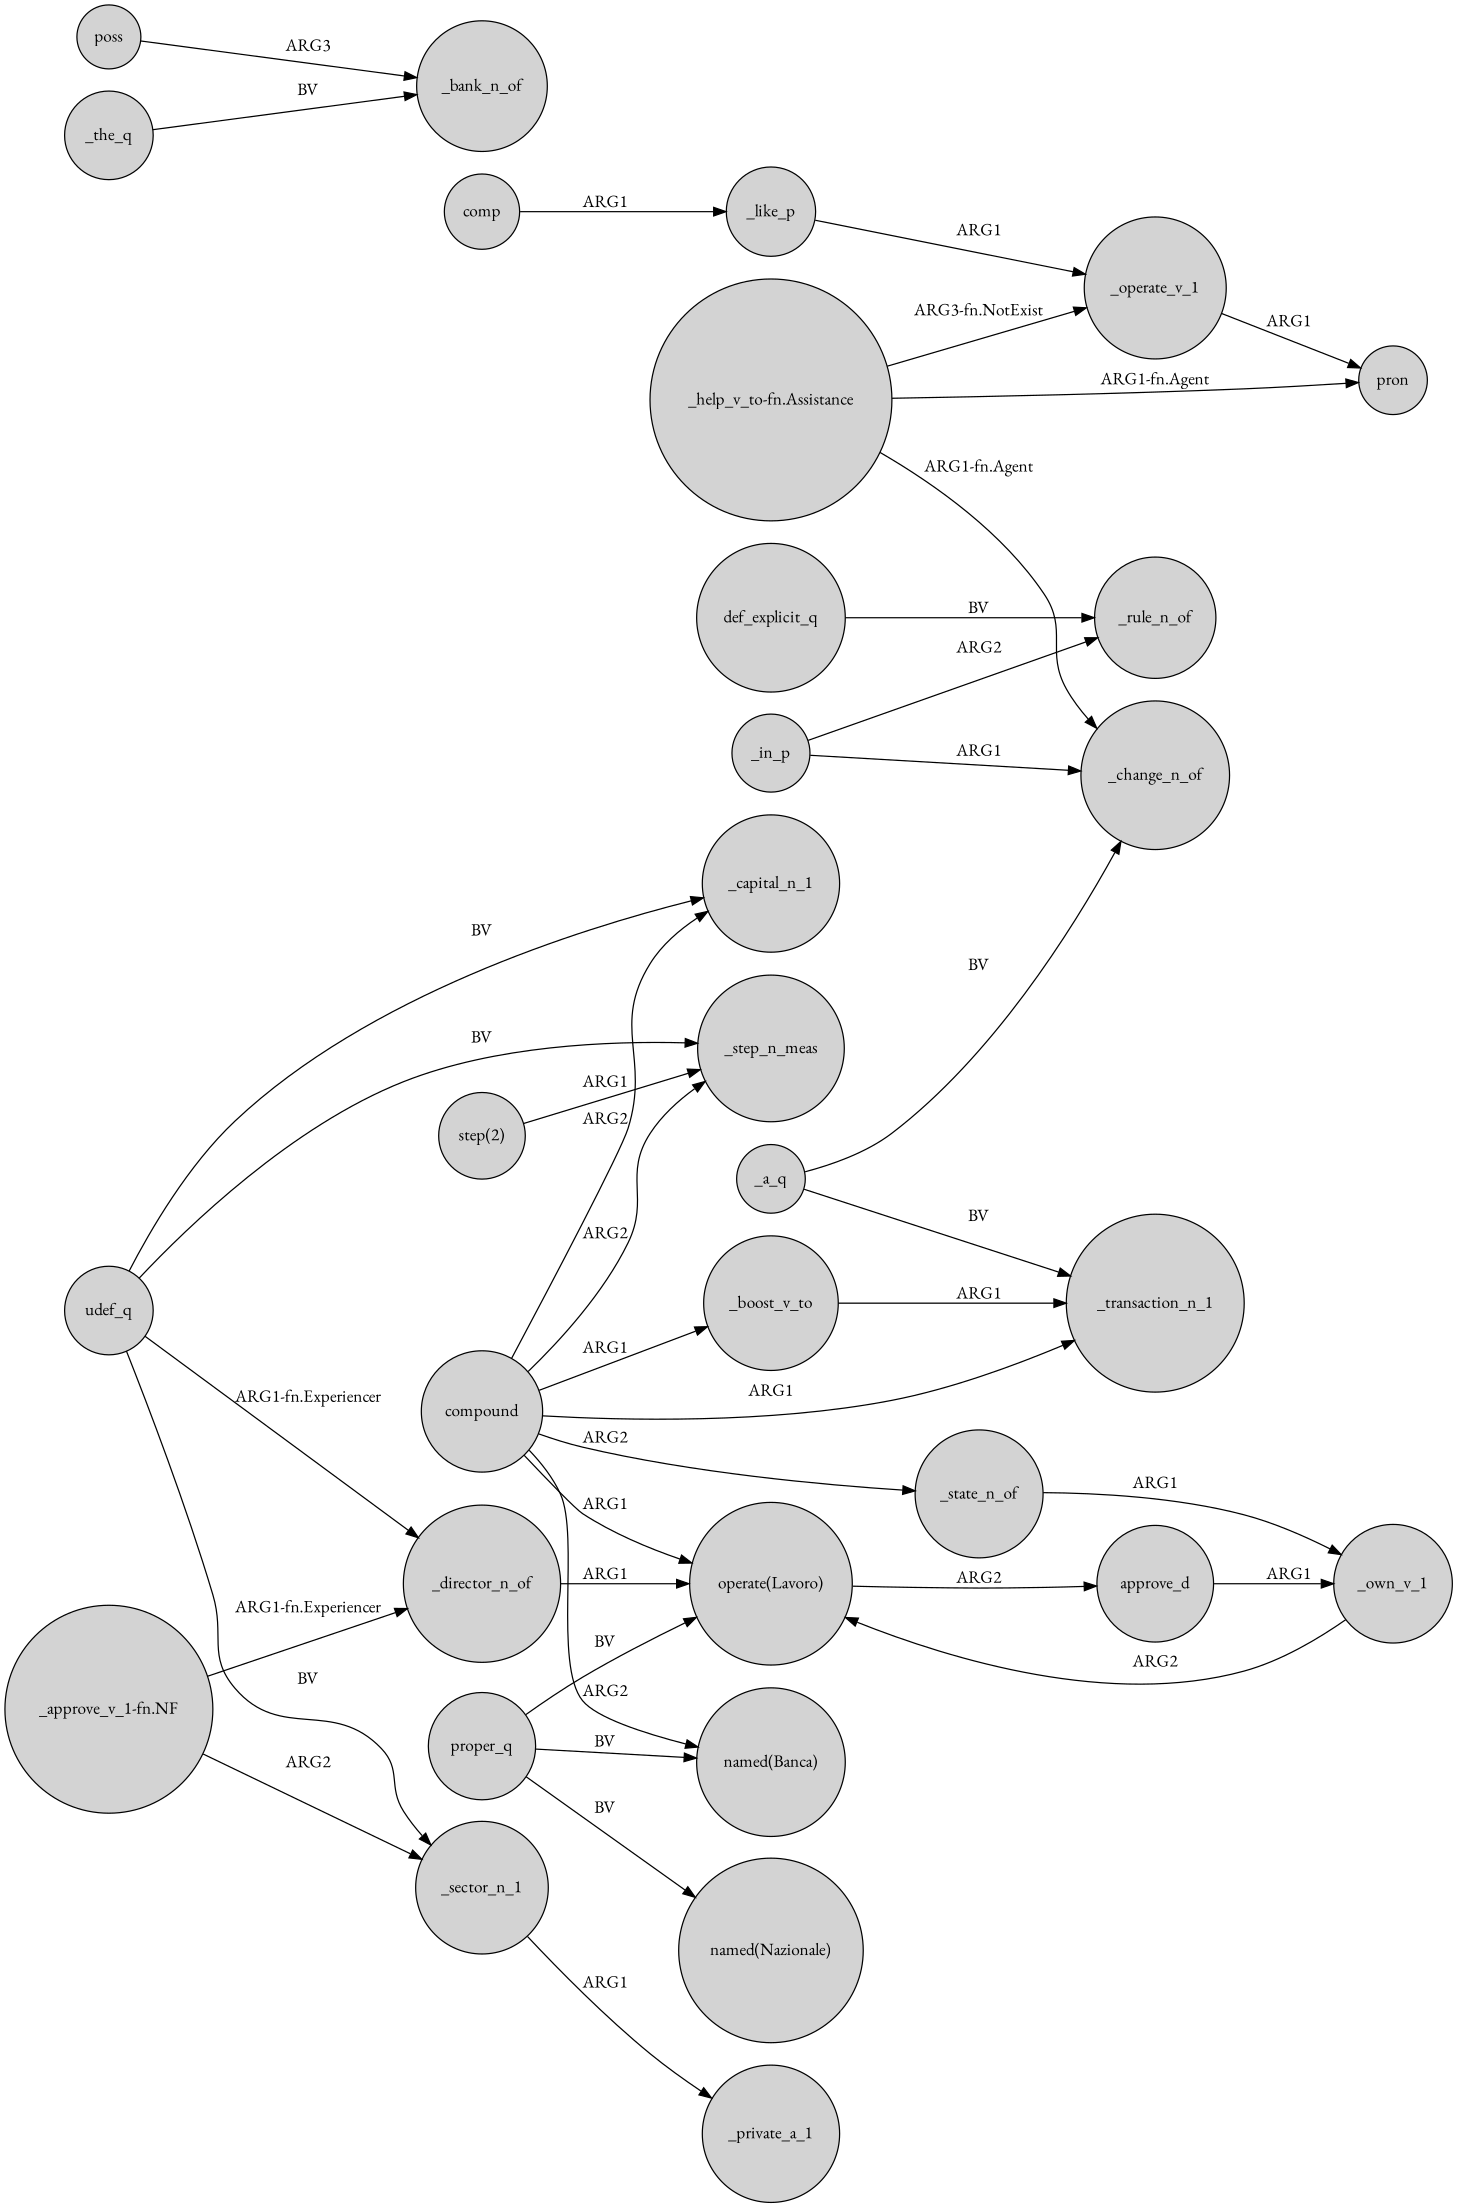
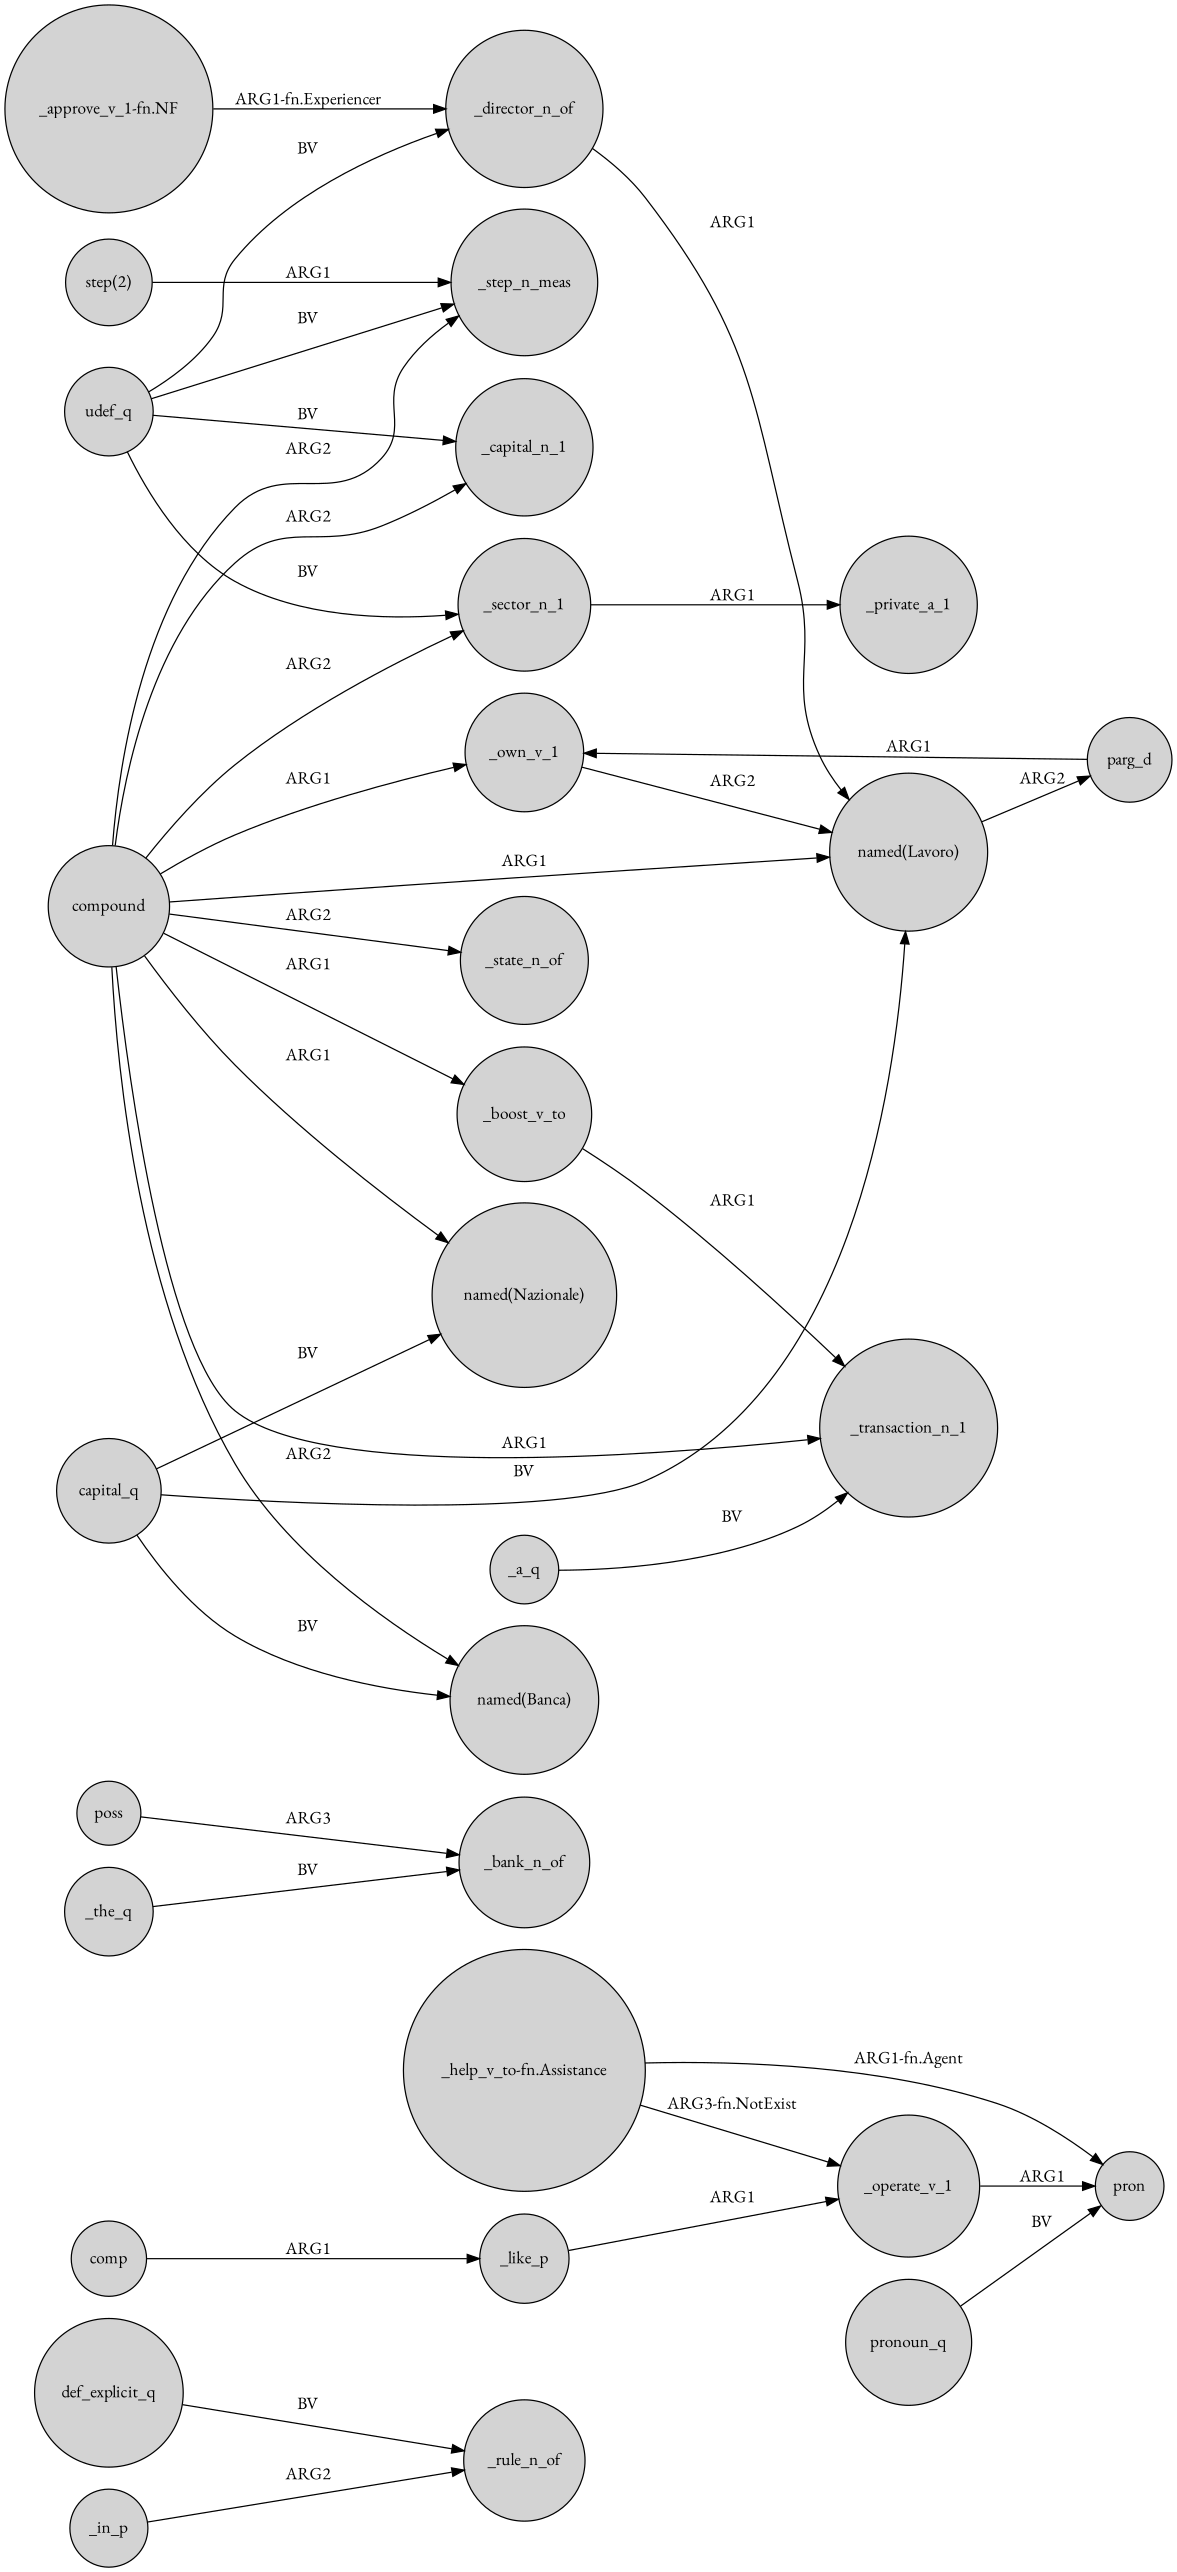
(1155, 775) -> none
none -> (280, 1107)
(308, 1397) -> (308, 149)
(1190, 1504) -> (303, 810)
(771, 1584) -> (909, 852)
(1155, 1584) -> (1130, 760)
(482, 1746) -> (109, 1491)
(307, 1804) -> (285, 728)
none -> (909, 2342)
